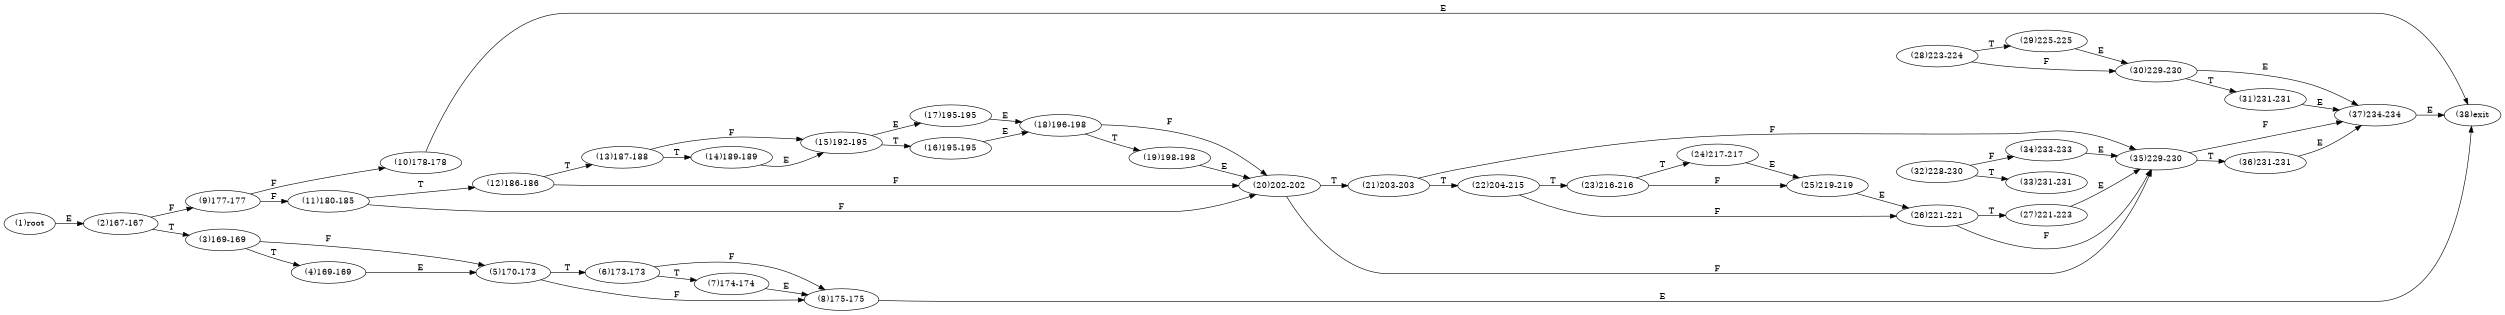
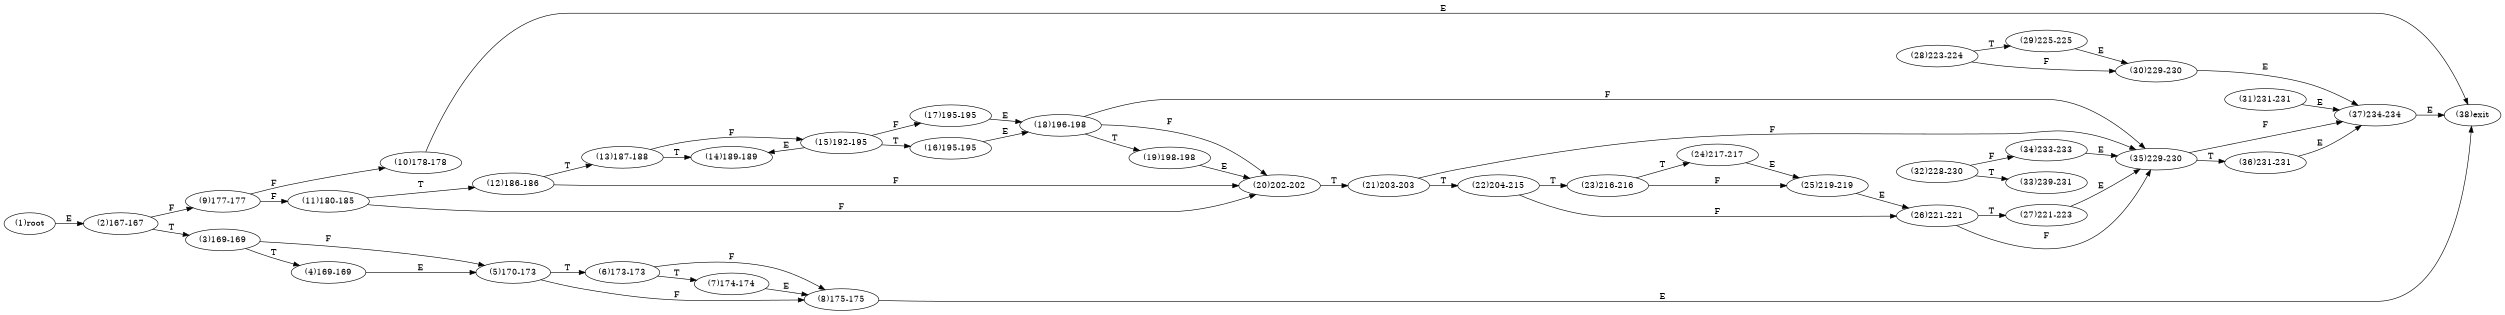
(2208, 85) -> none
(896, 125) -> (896, 125)
(790, 165) -> (790, 150)
(2046, 183) -> (2046, 183)
(1726, 274) -> (1617, 99)
